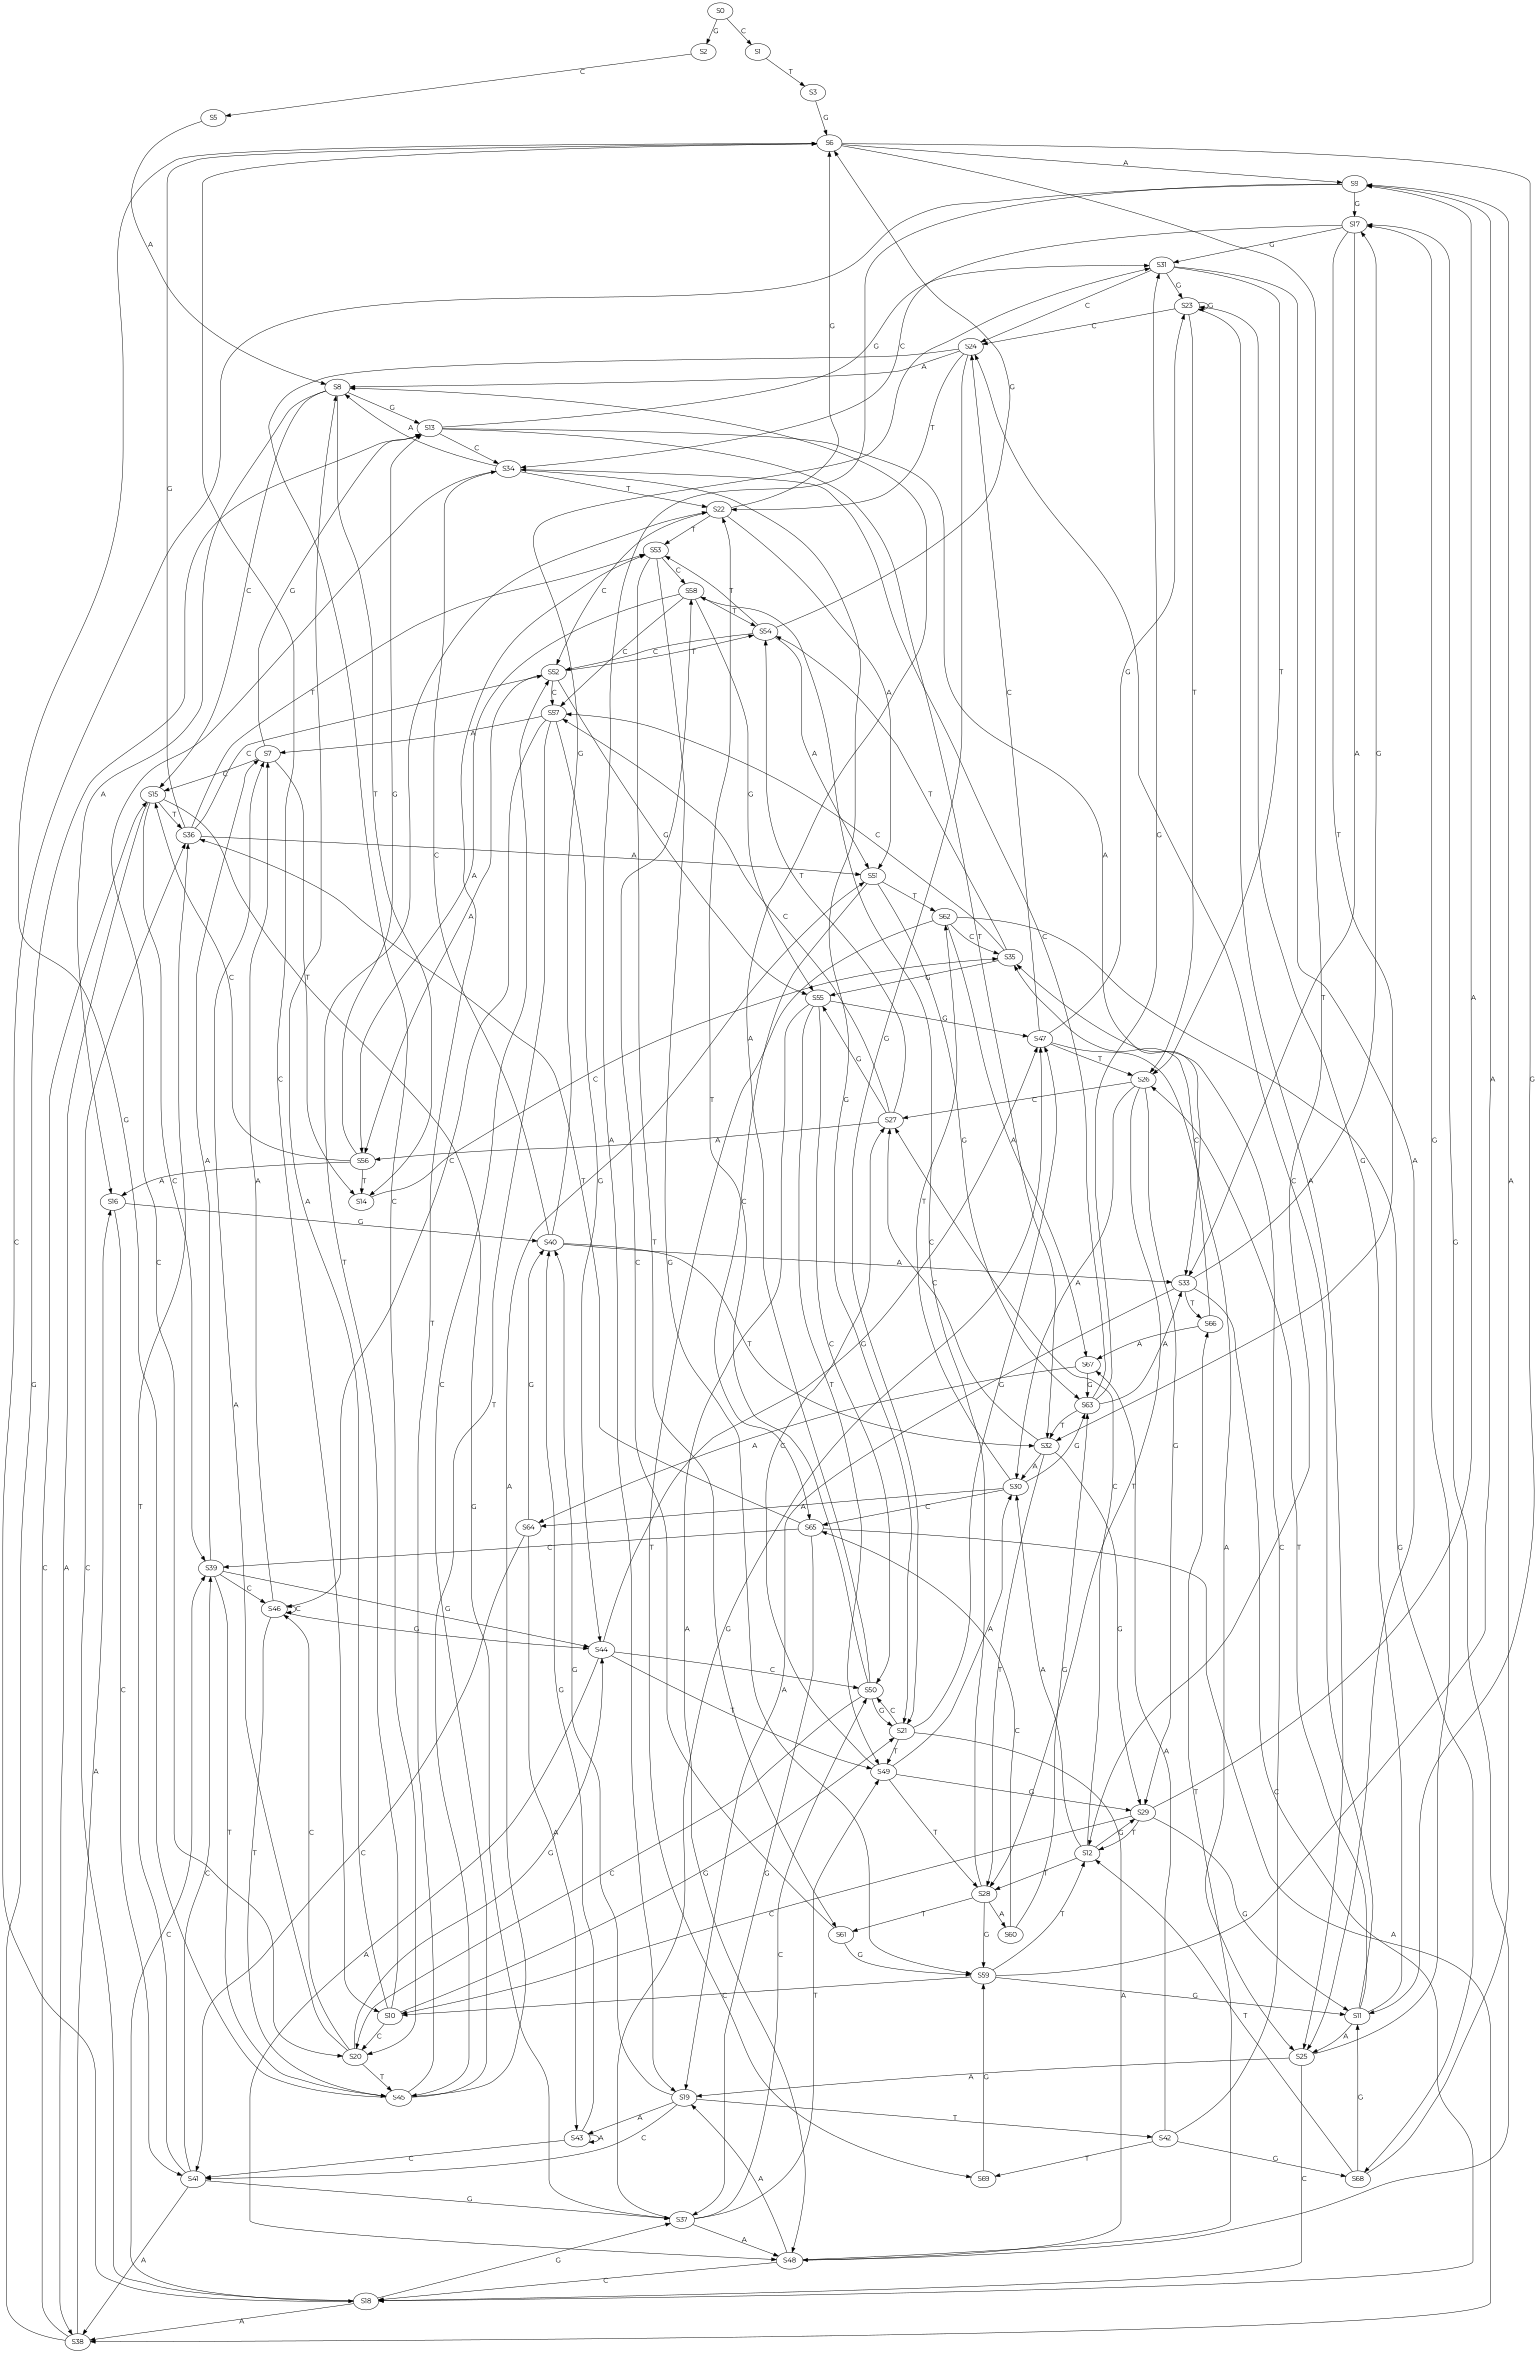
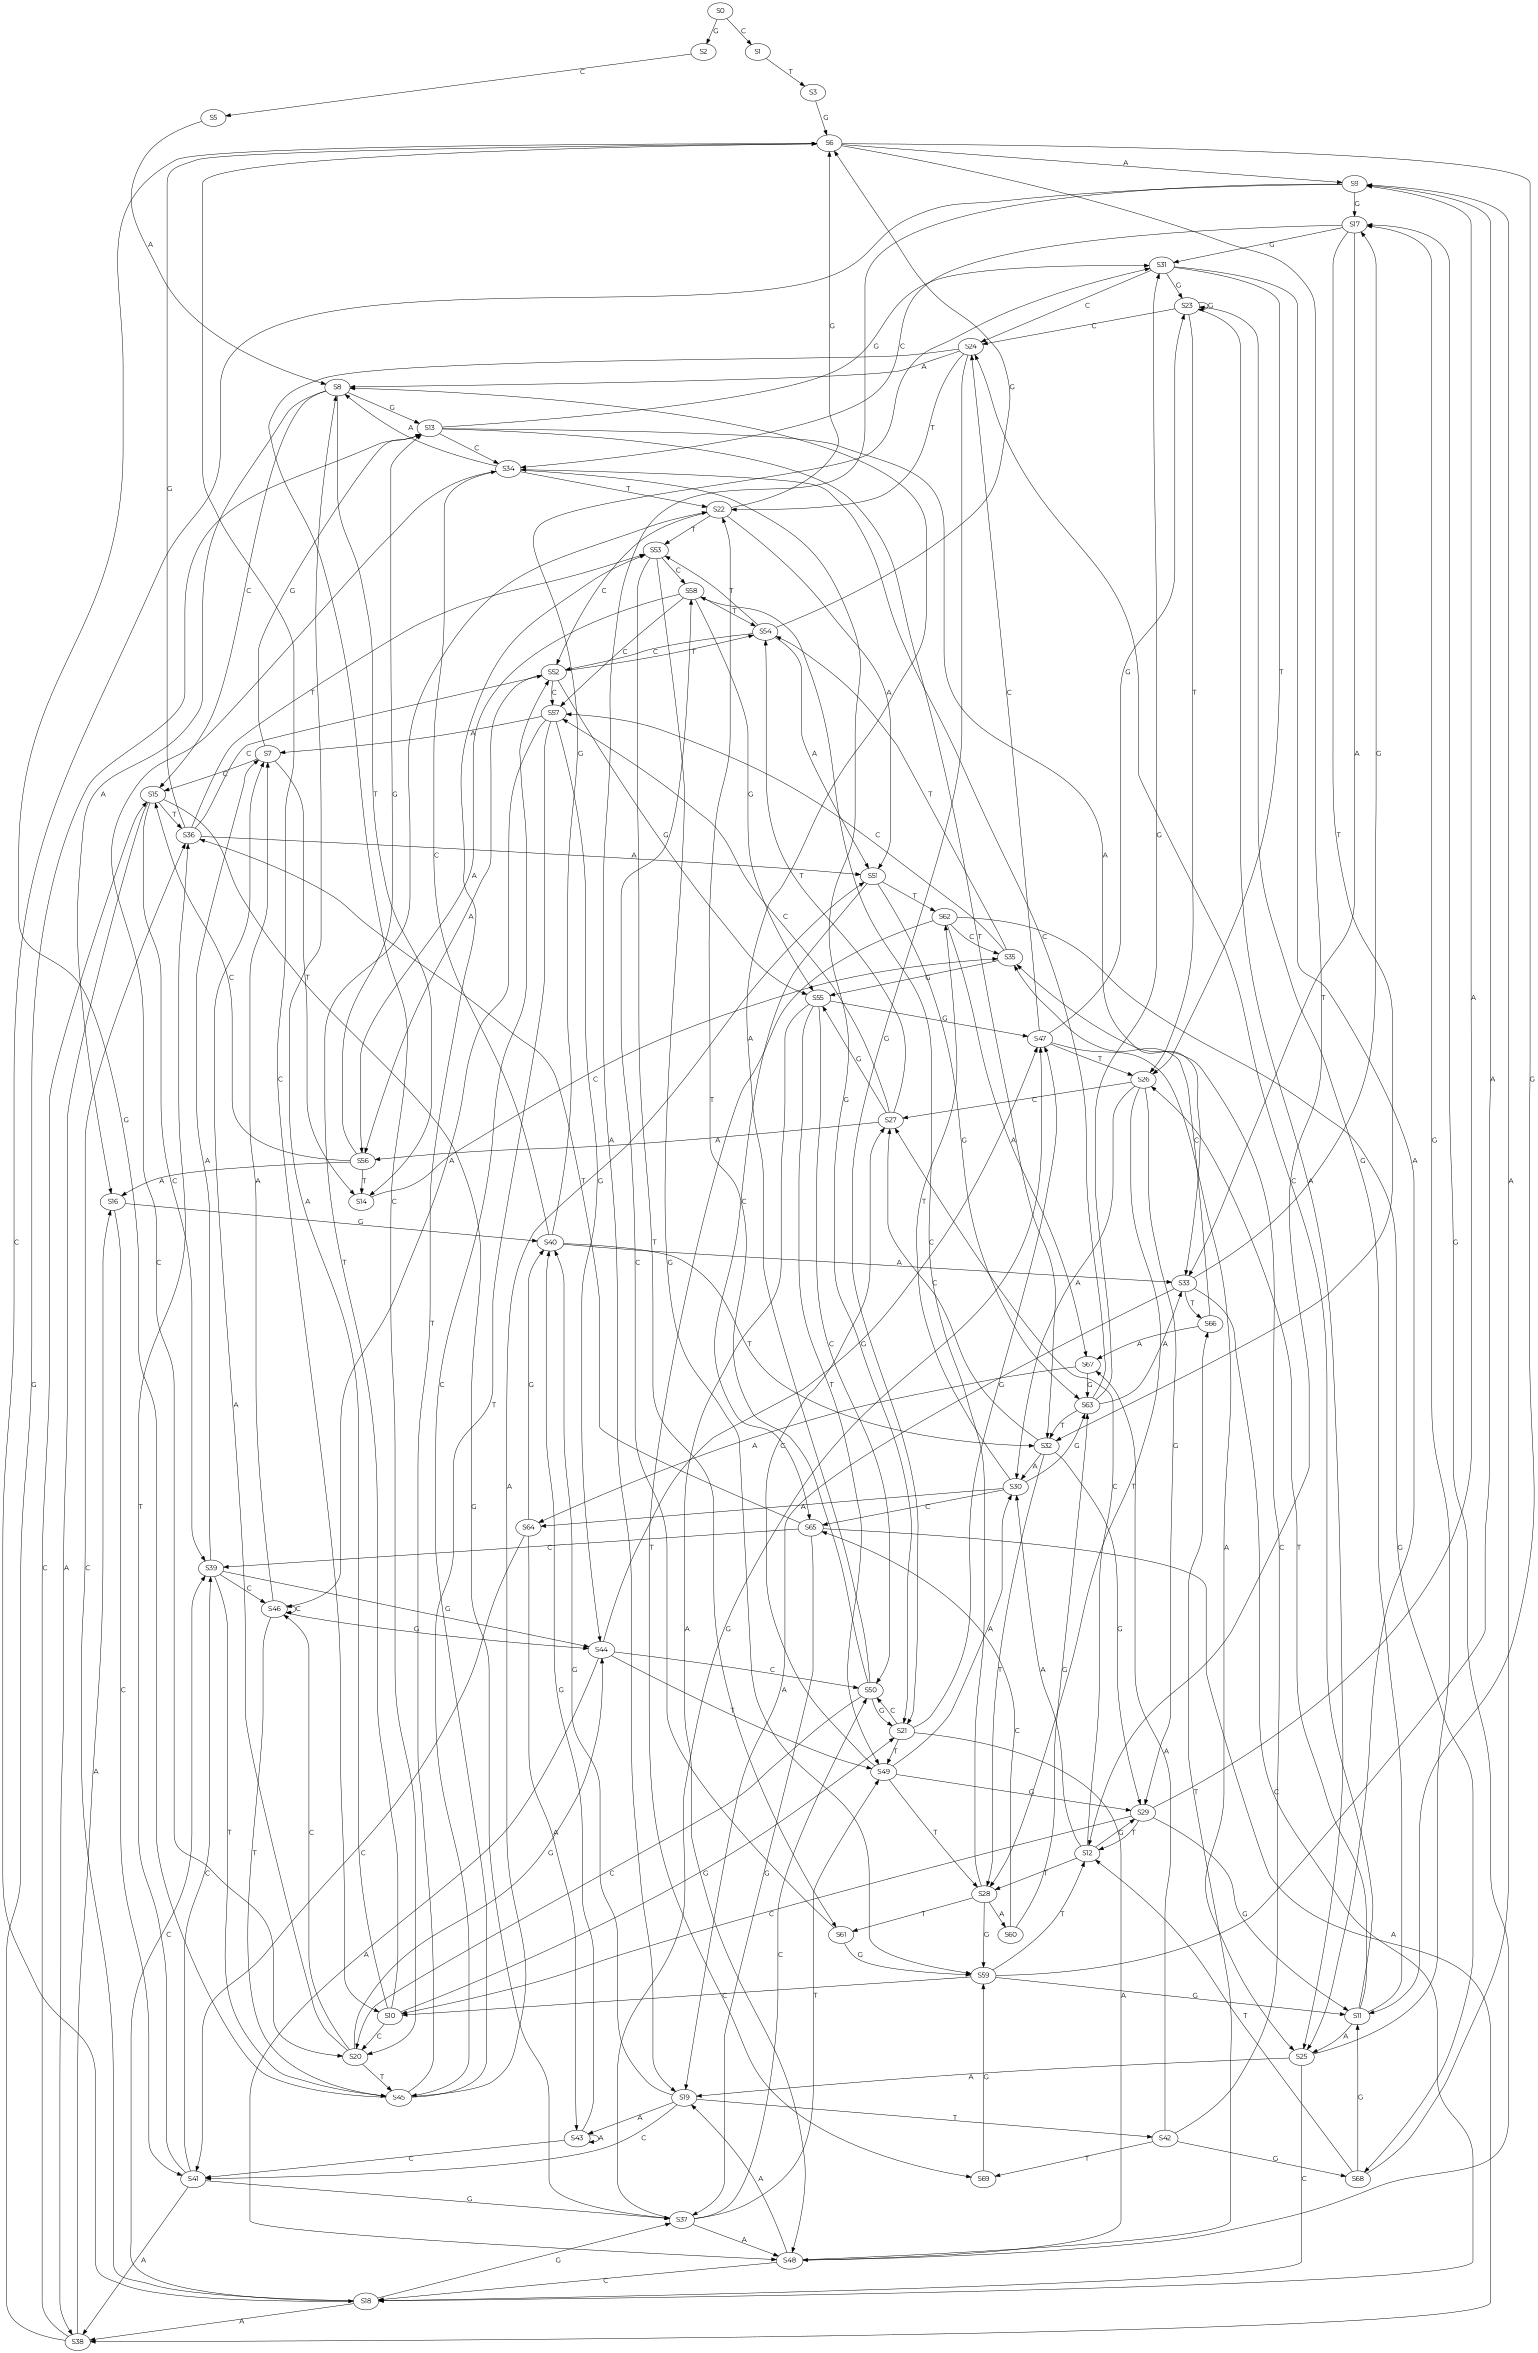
(452, 1161) -> (452, 1161)
